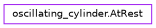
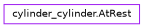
(78, 14) -> (72, 14)
